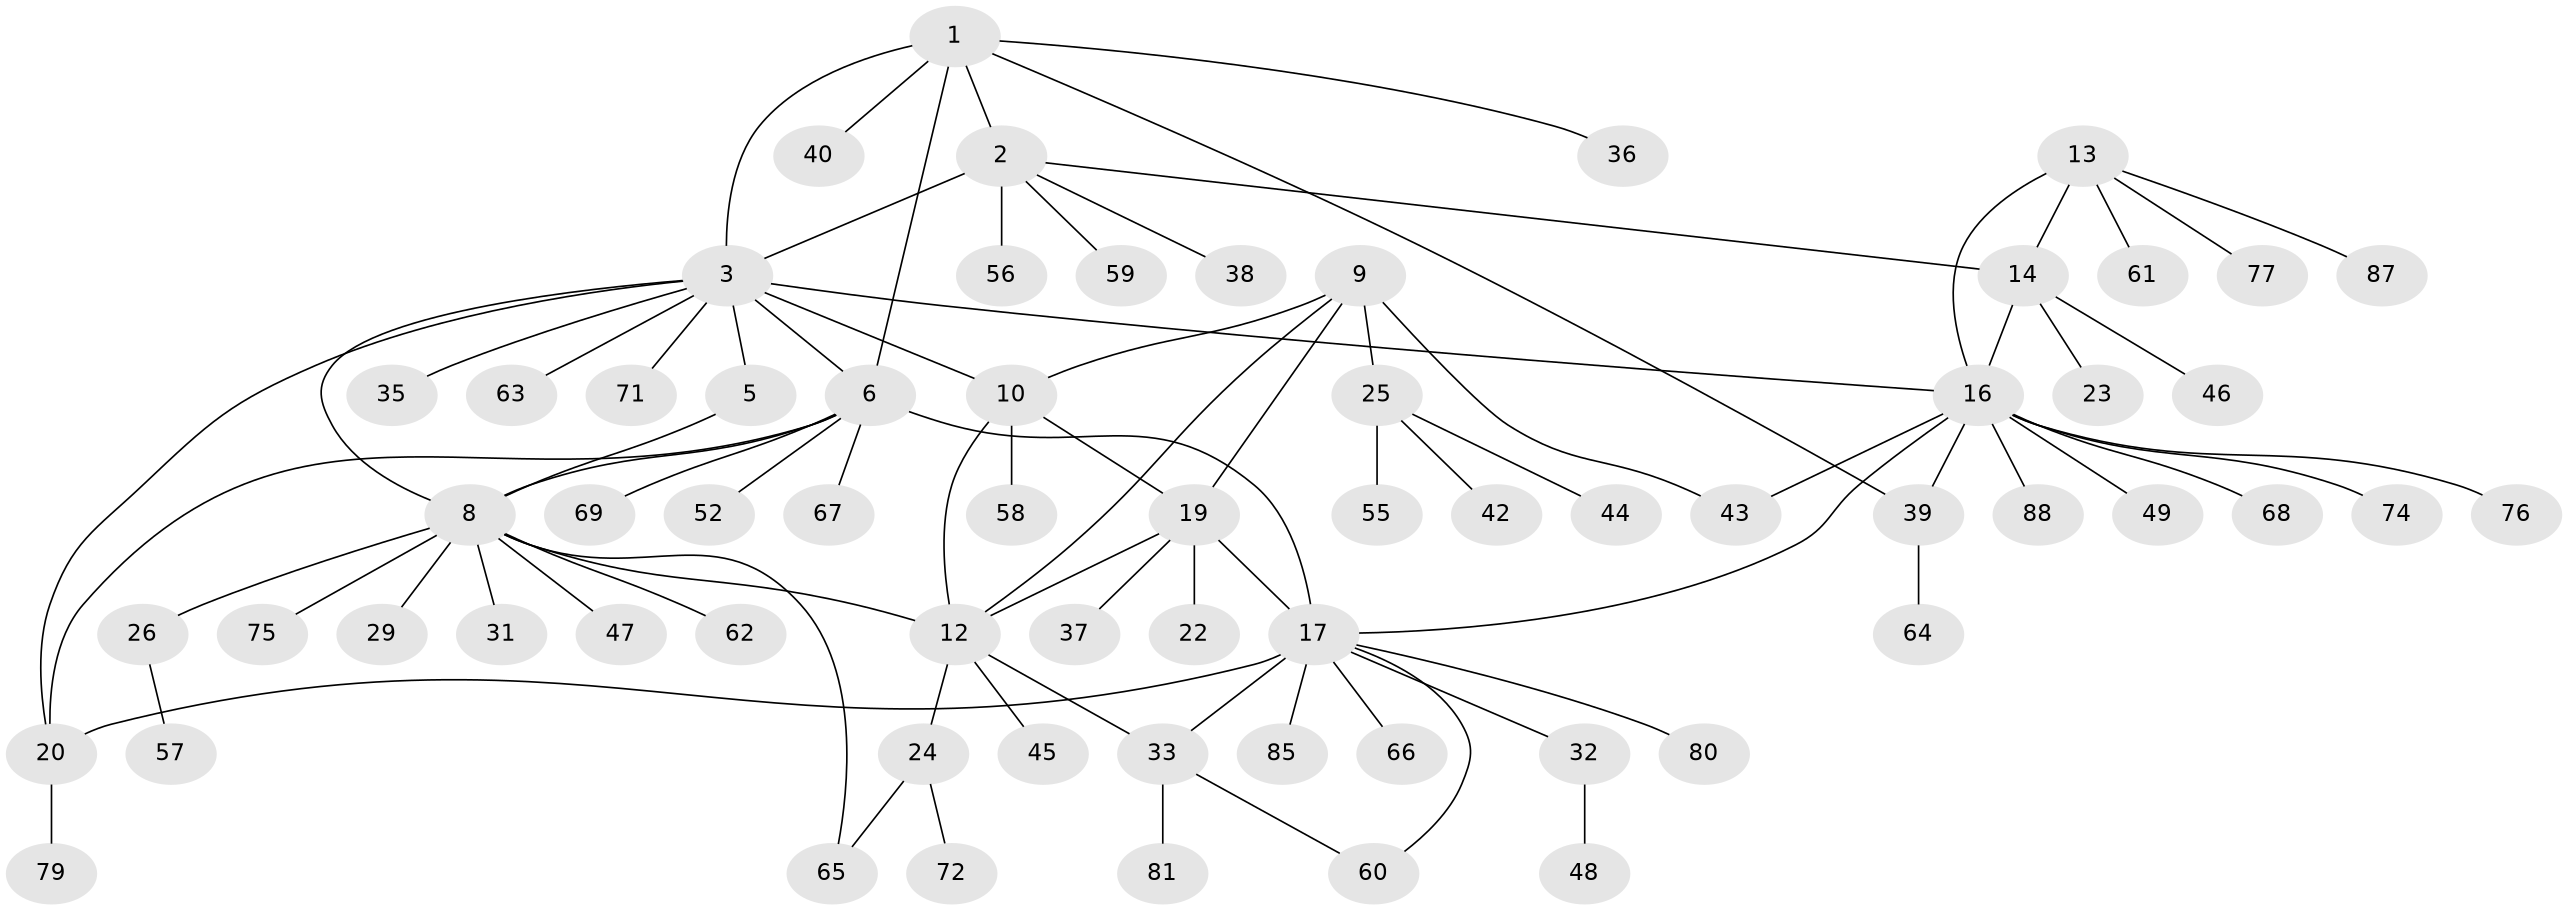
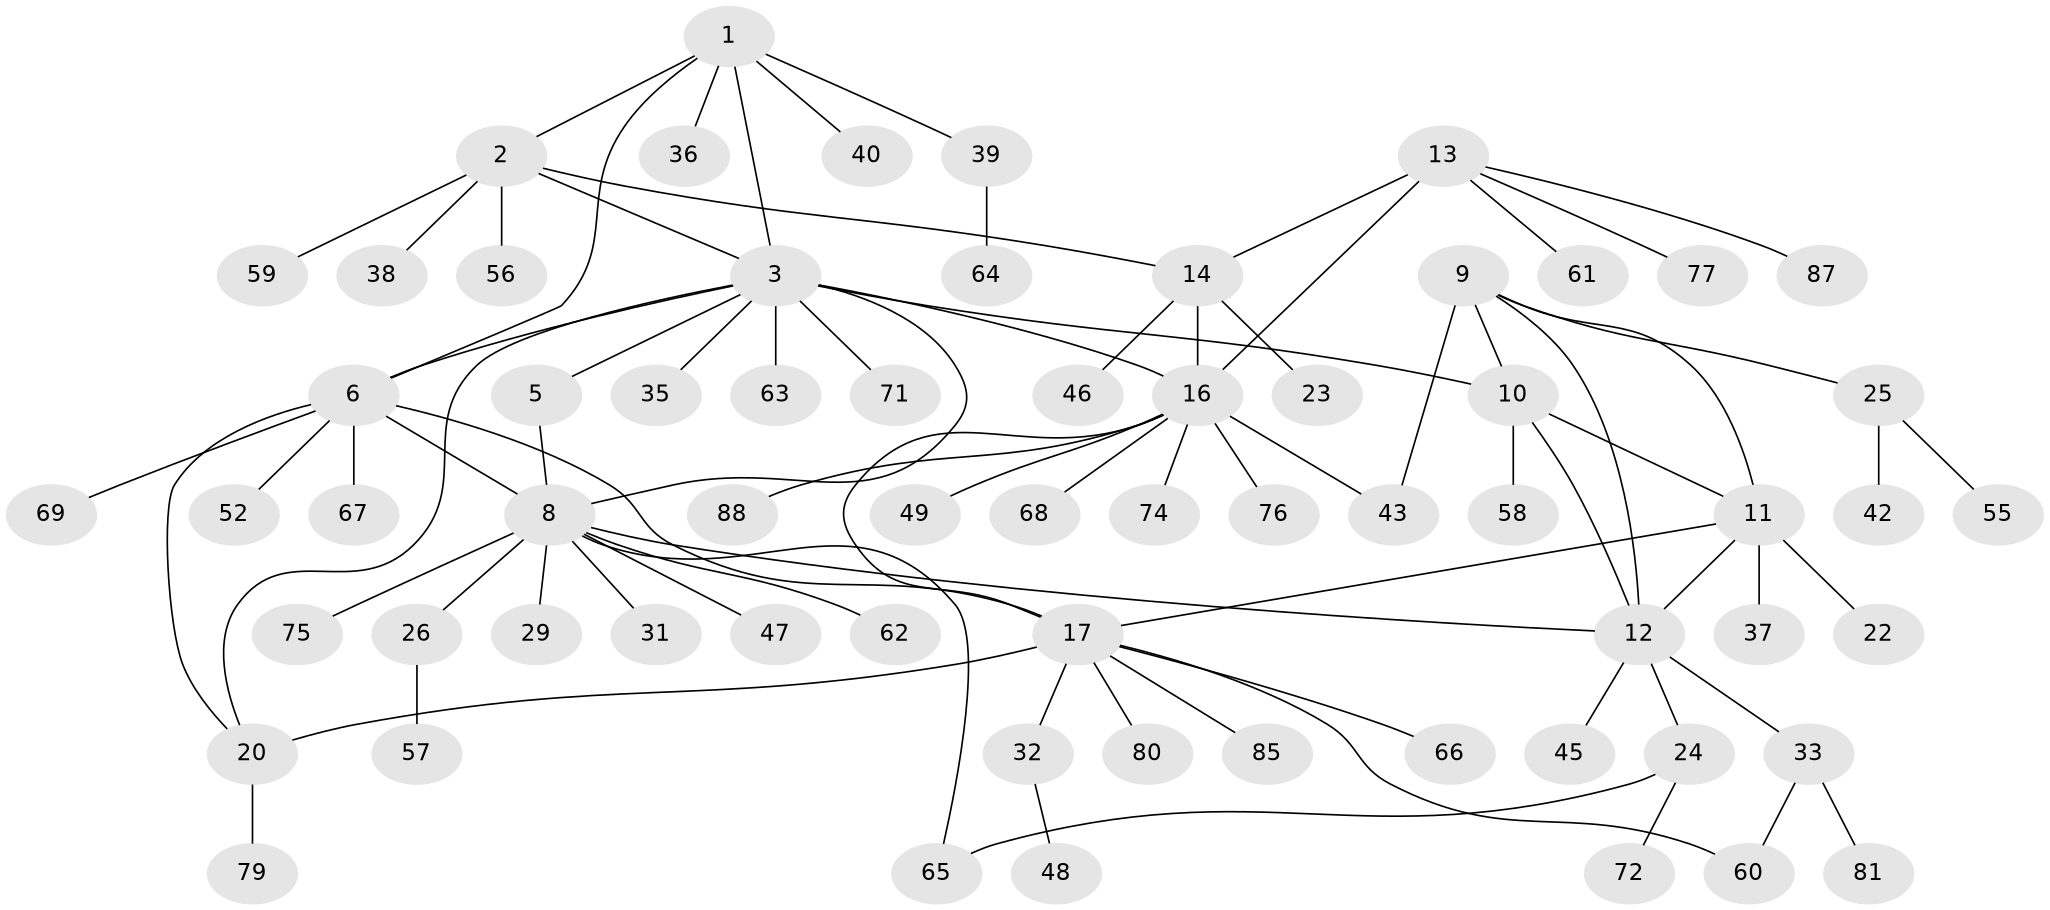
(1948, 455) -> none
(1194, 515) -> (1759, 515)
(1616, 515) -> none
(1238, 694) -> none
